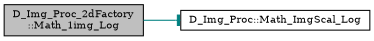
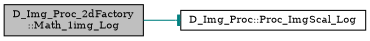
(275, 20) -> (273, 20)
